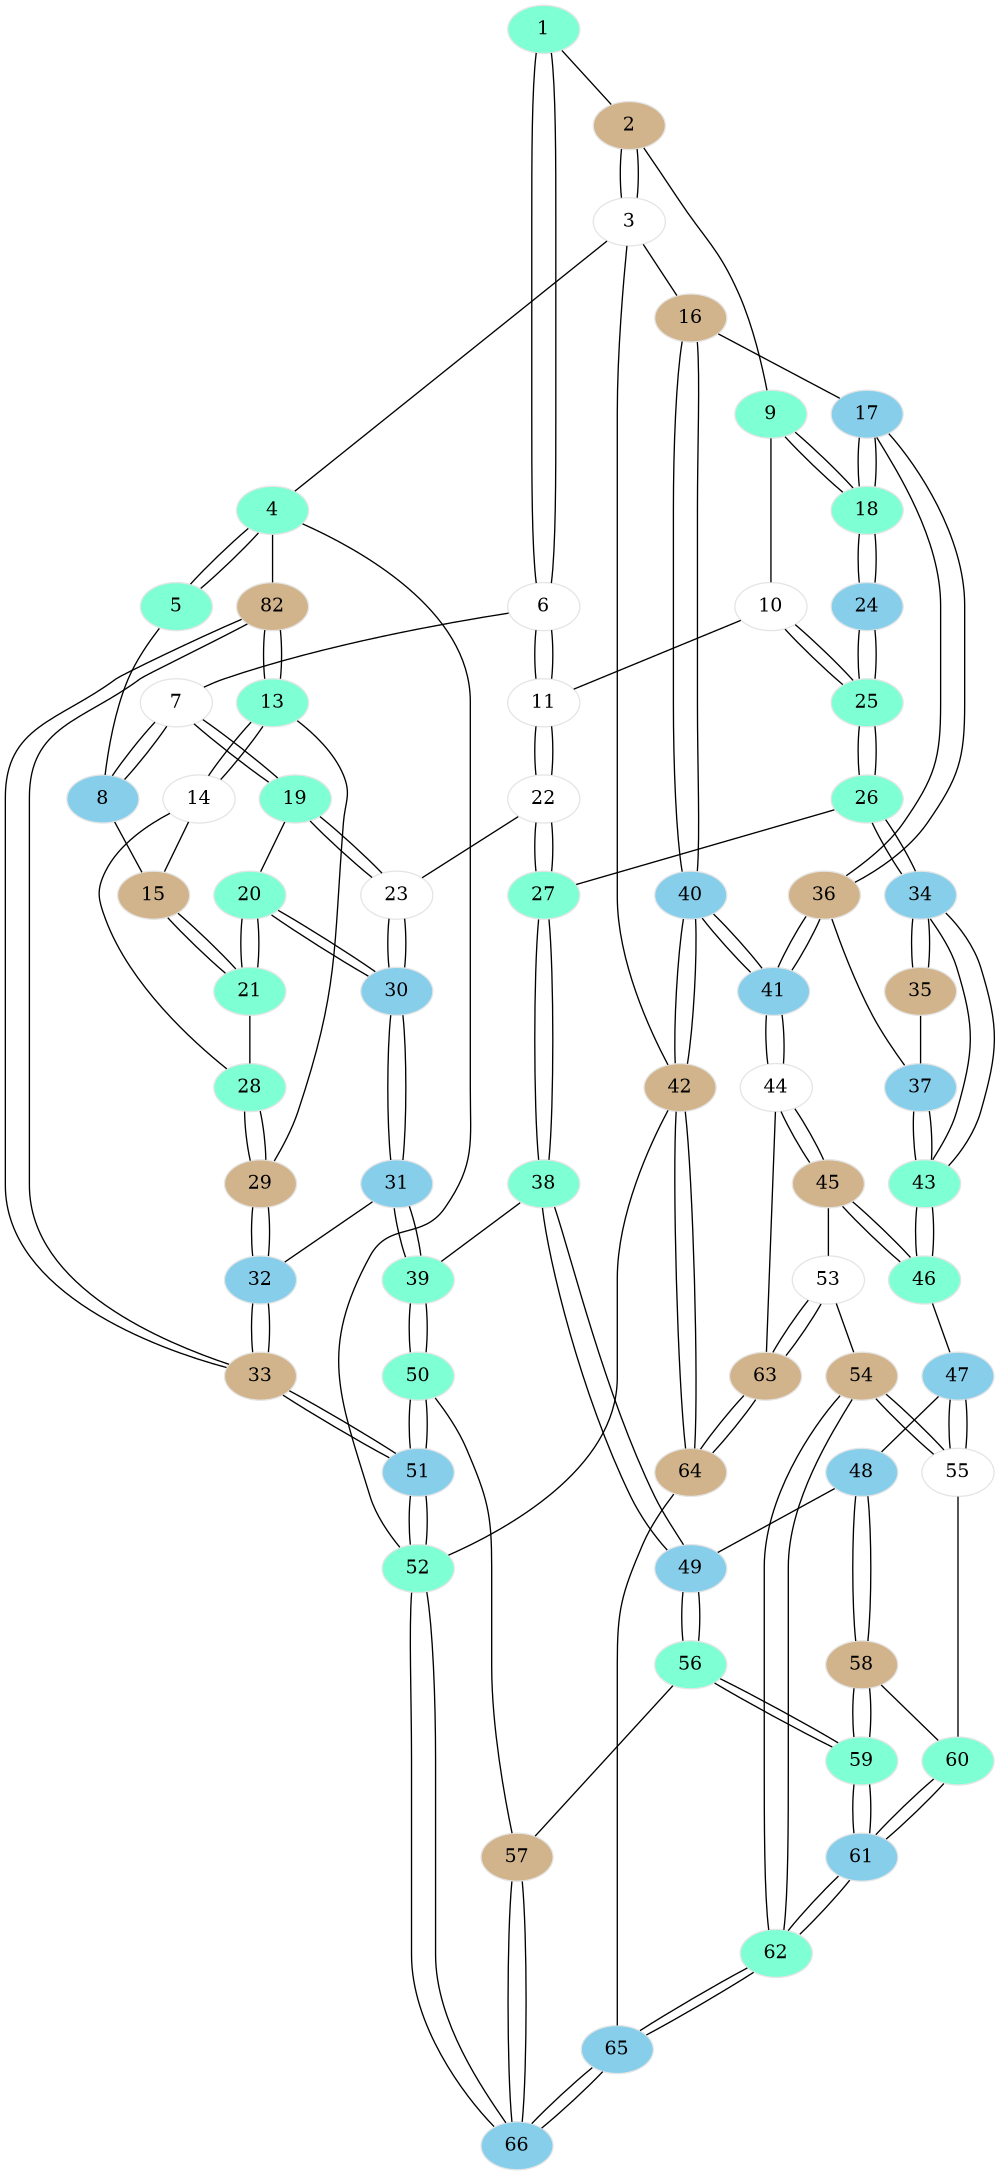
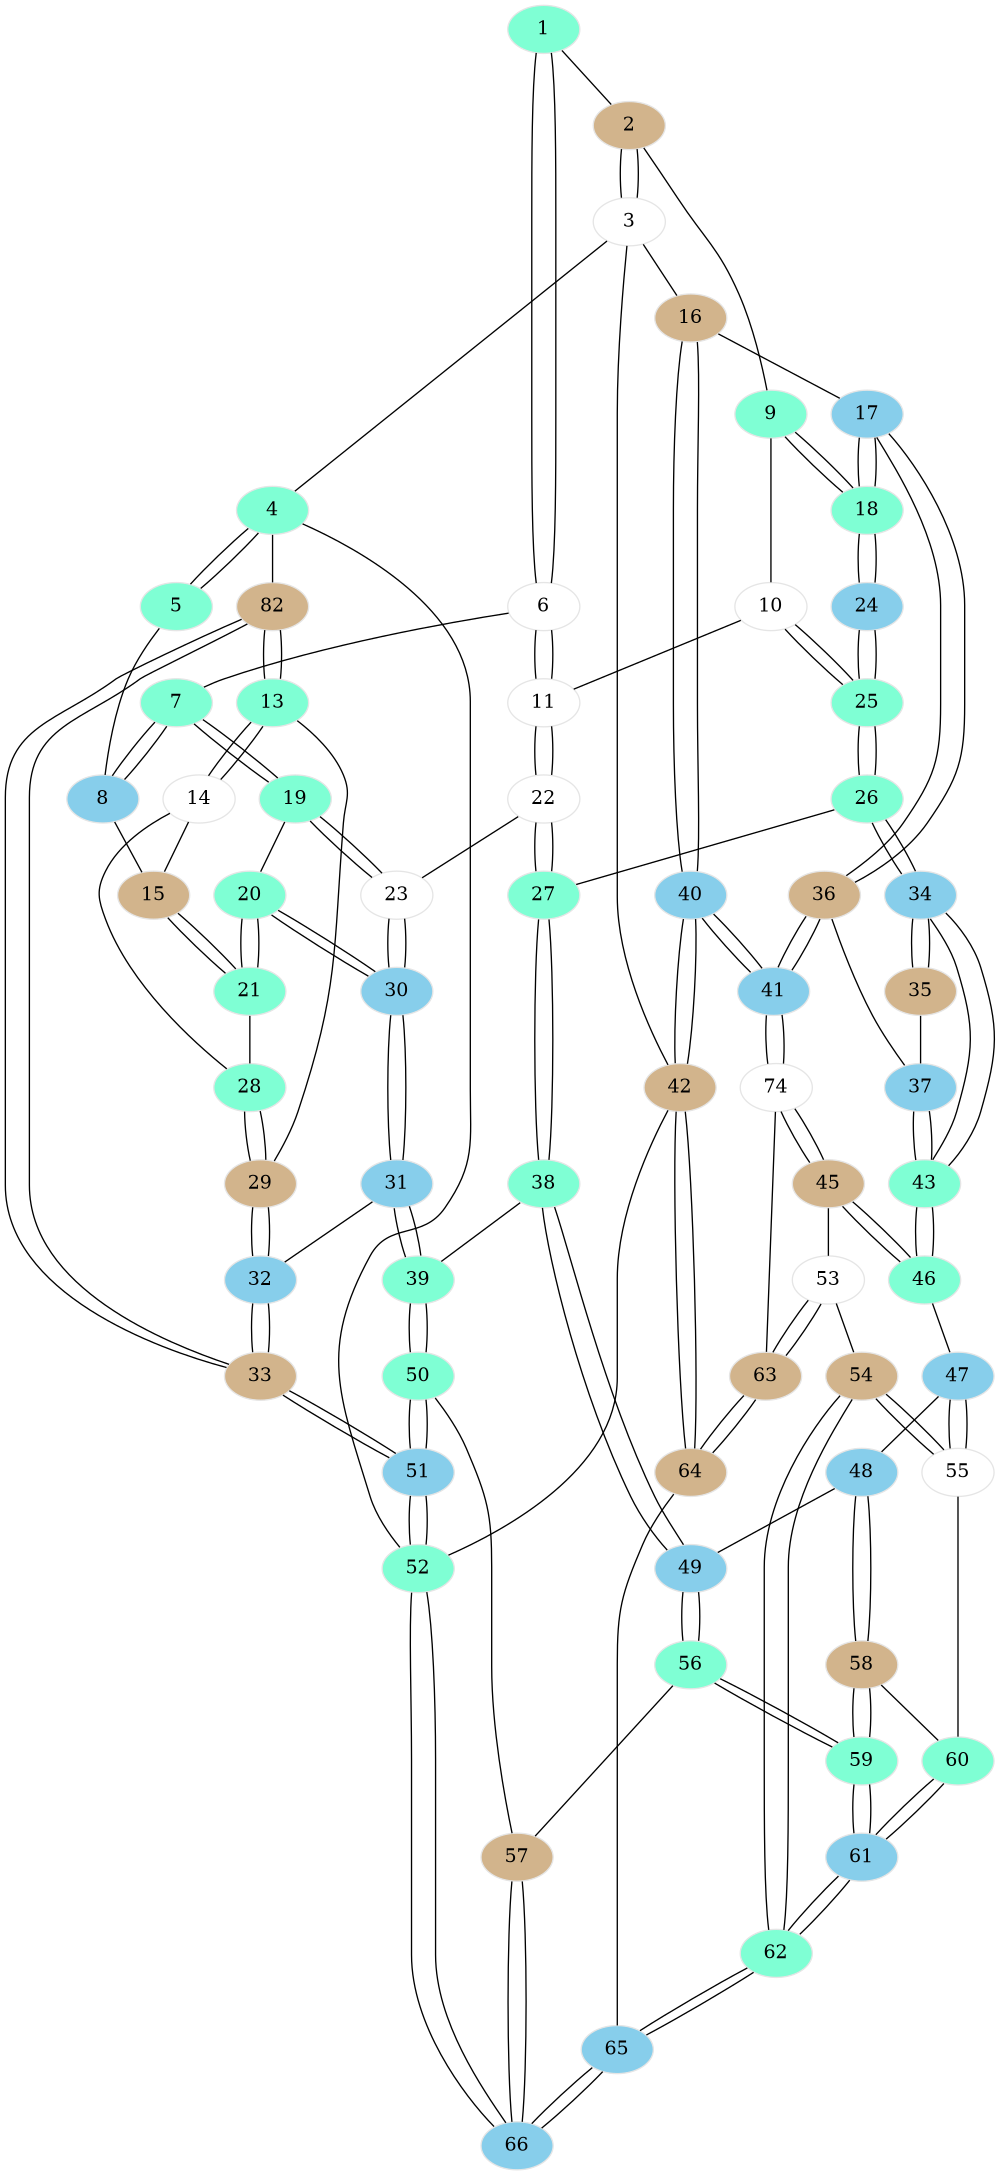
(176, 703) -> (176, 703)
(776, 1088) -> (776, 1088)
